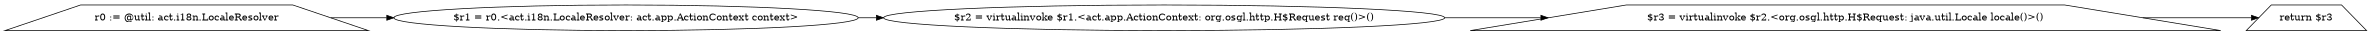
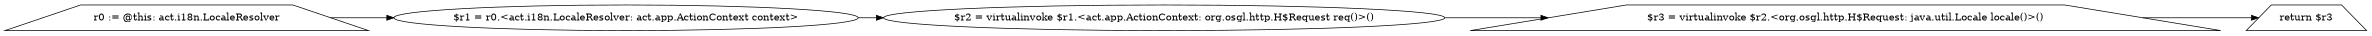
(187, 18) -> (187, 18)
